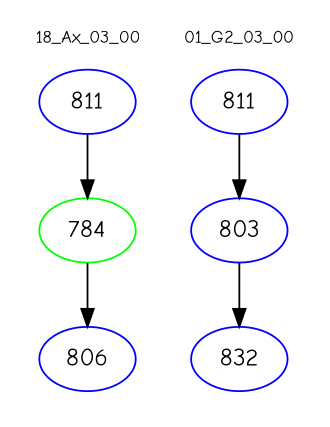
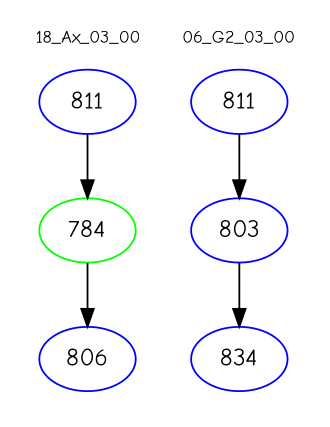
(239, 38) -> (239, 38)
(239, 359) -> (239, 359)
